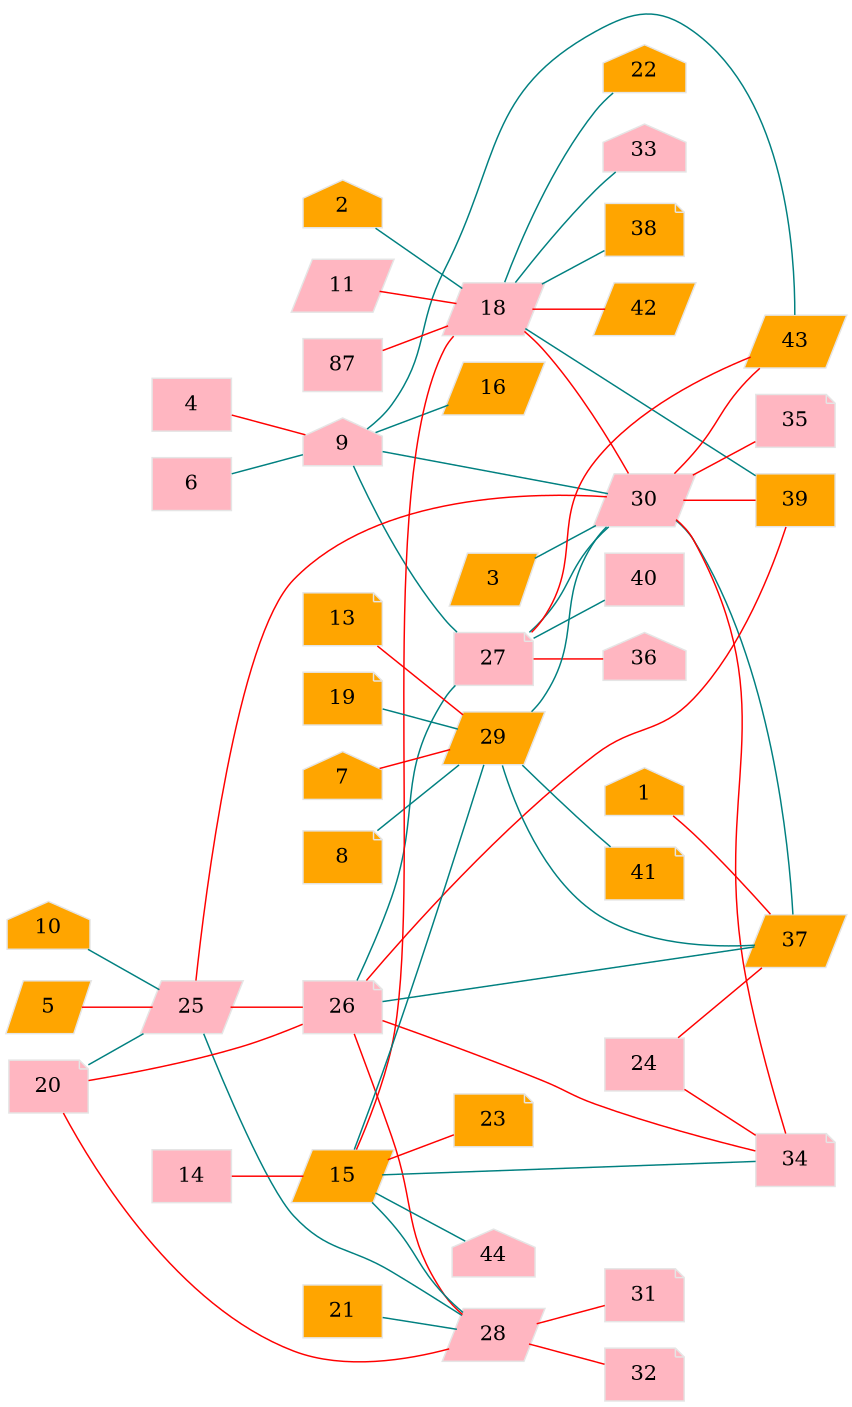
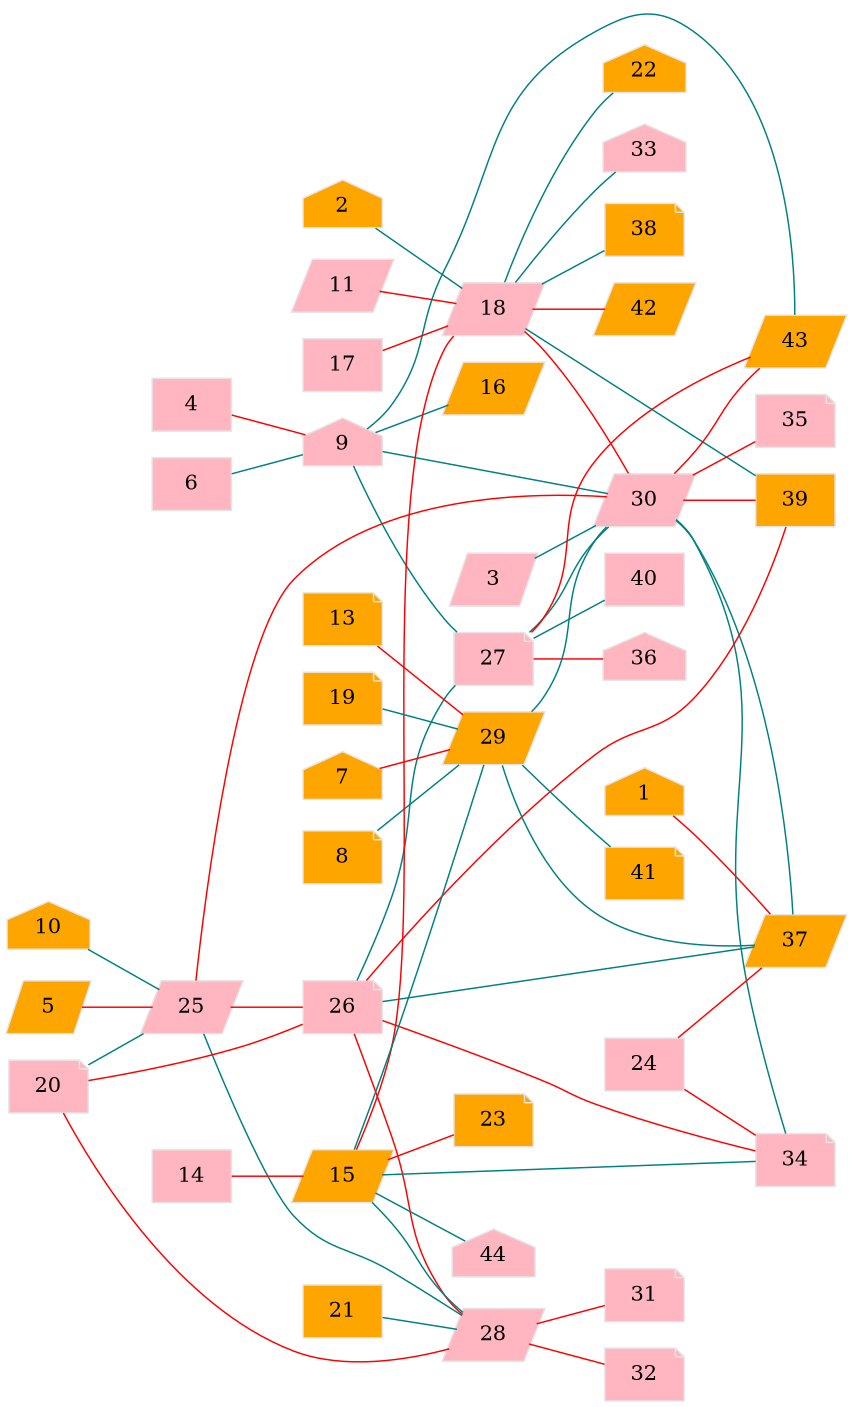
(343, 365) -> (343, 365)
(494, 580) -> (494, 580)
(737, 822) -> (737, 822)
